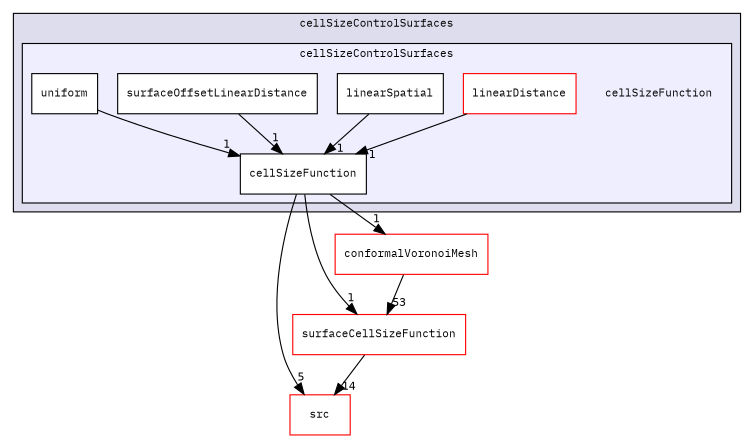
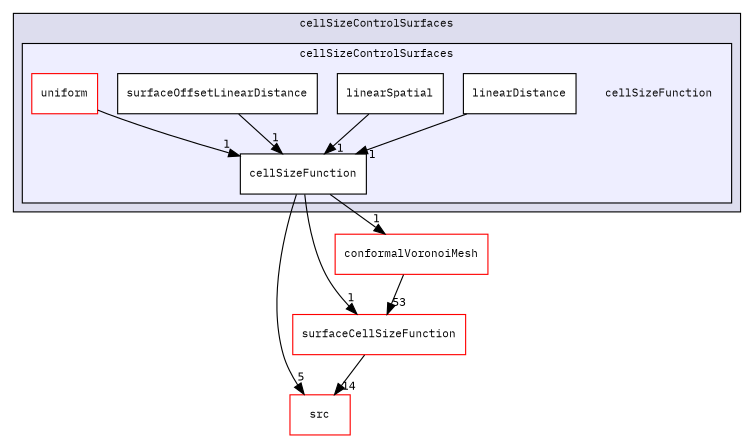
(65, 94) -> (65, 94)
(520, 94) -> (520, 94)
